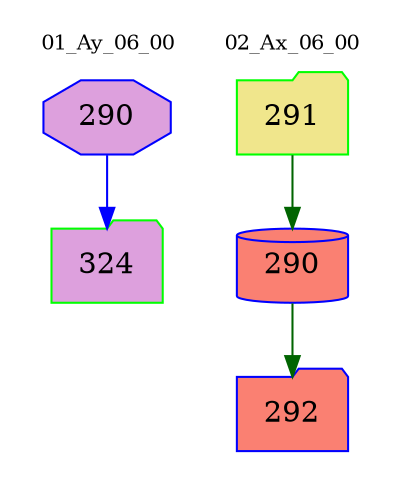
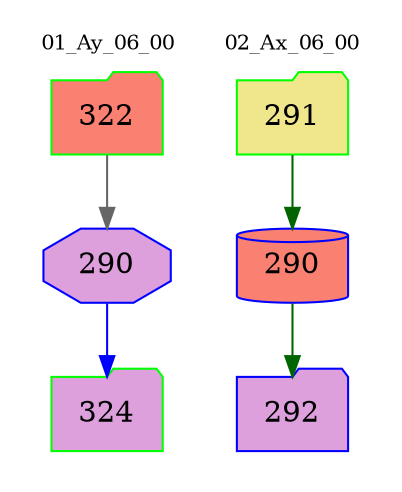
none -> (107, 117)
(292, 414) -> (292, 414)
